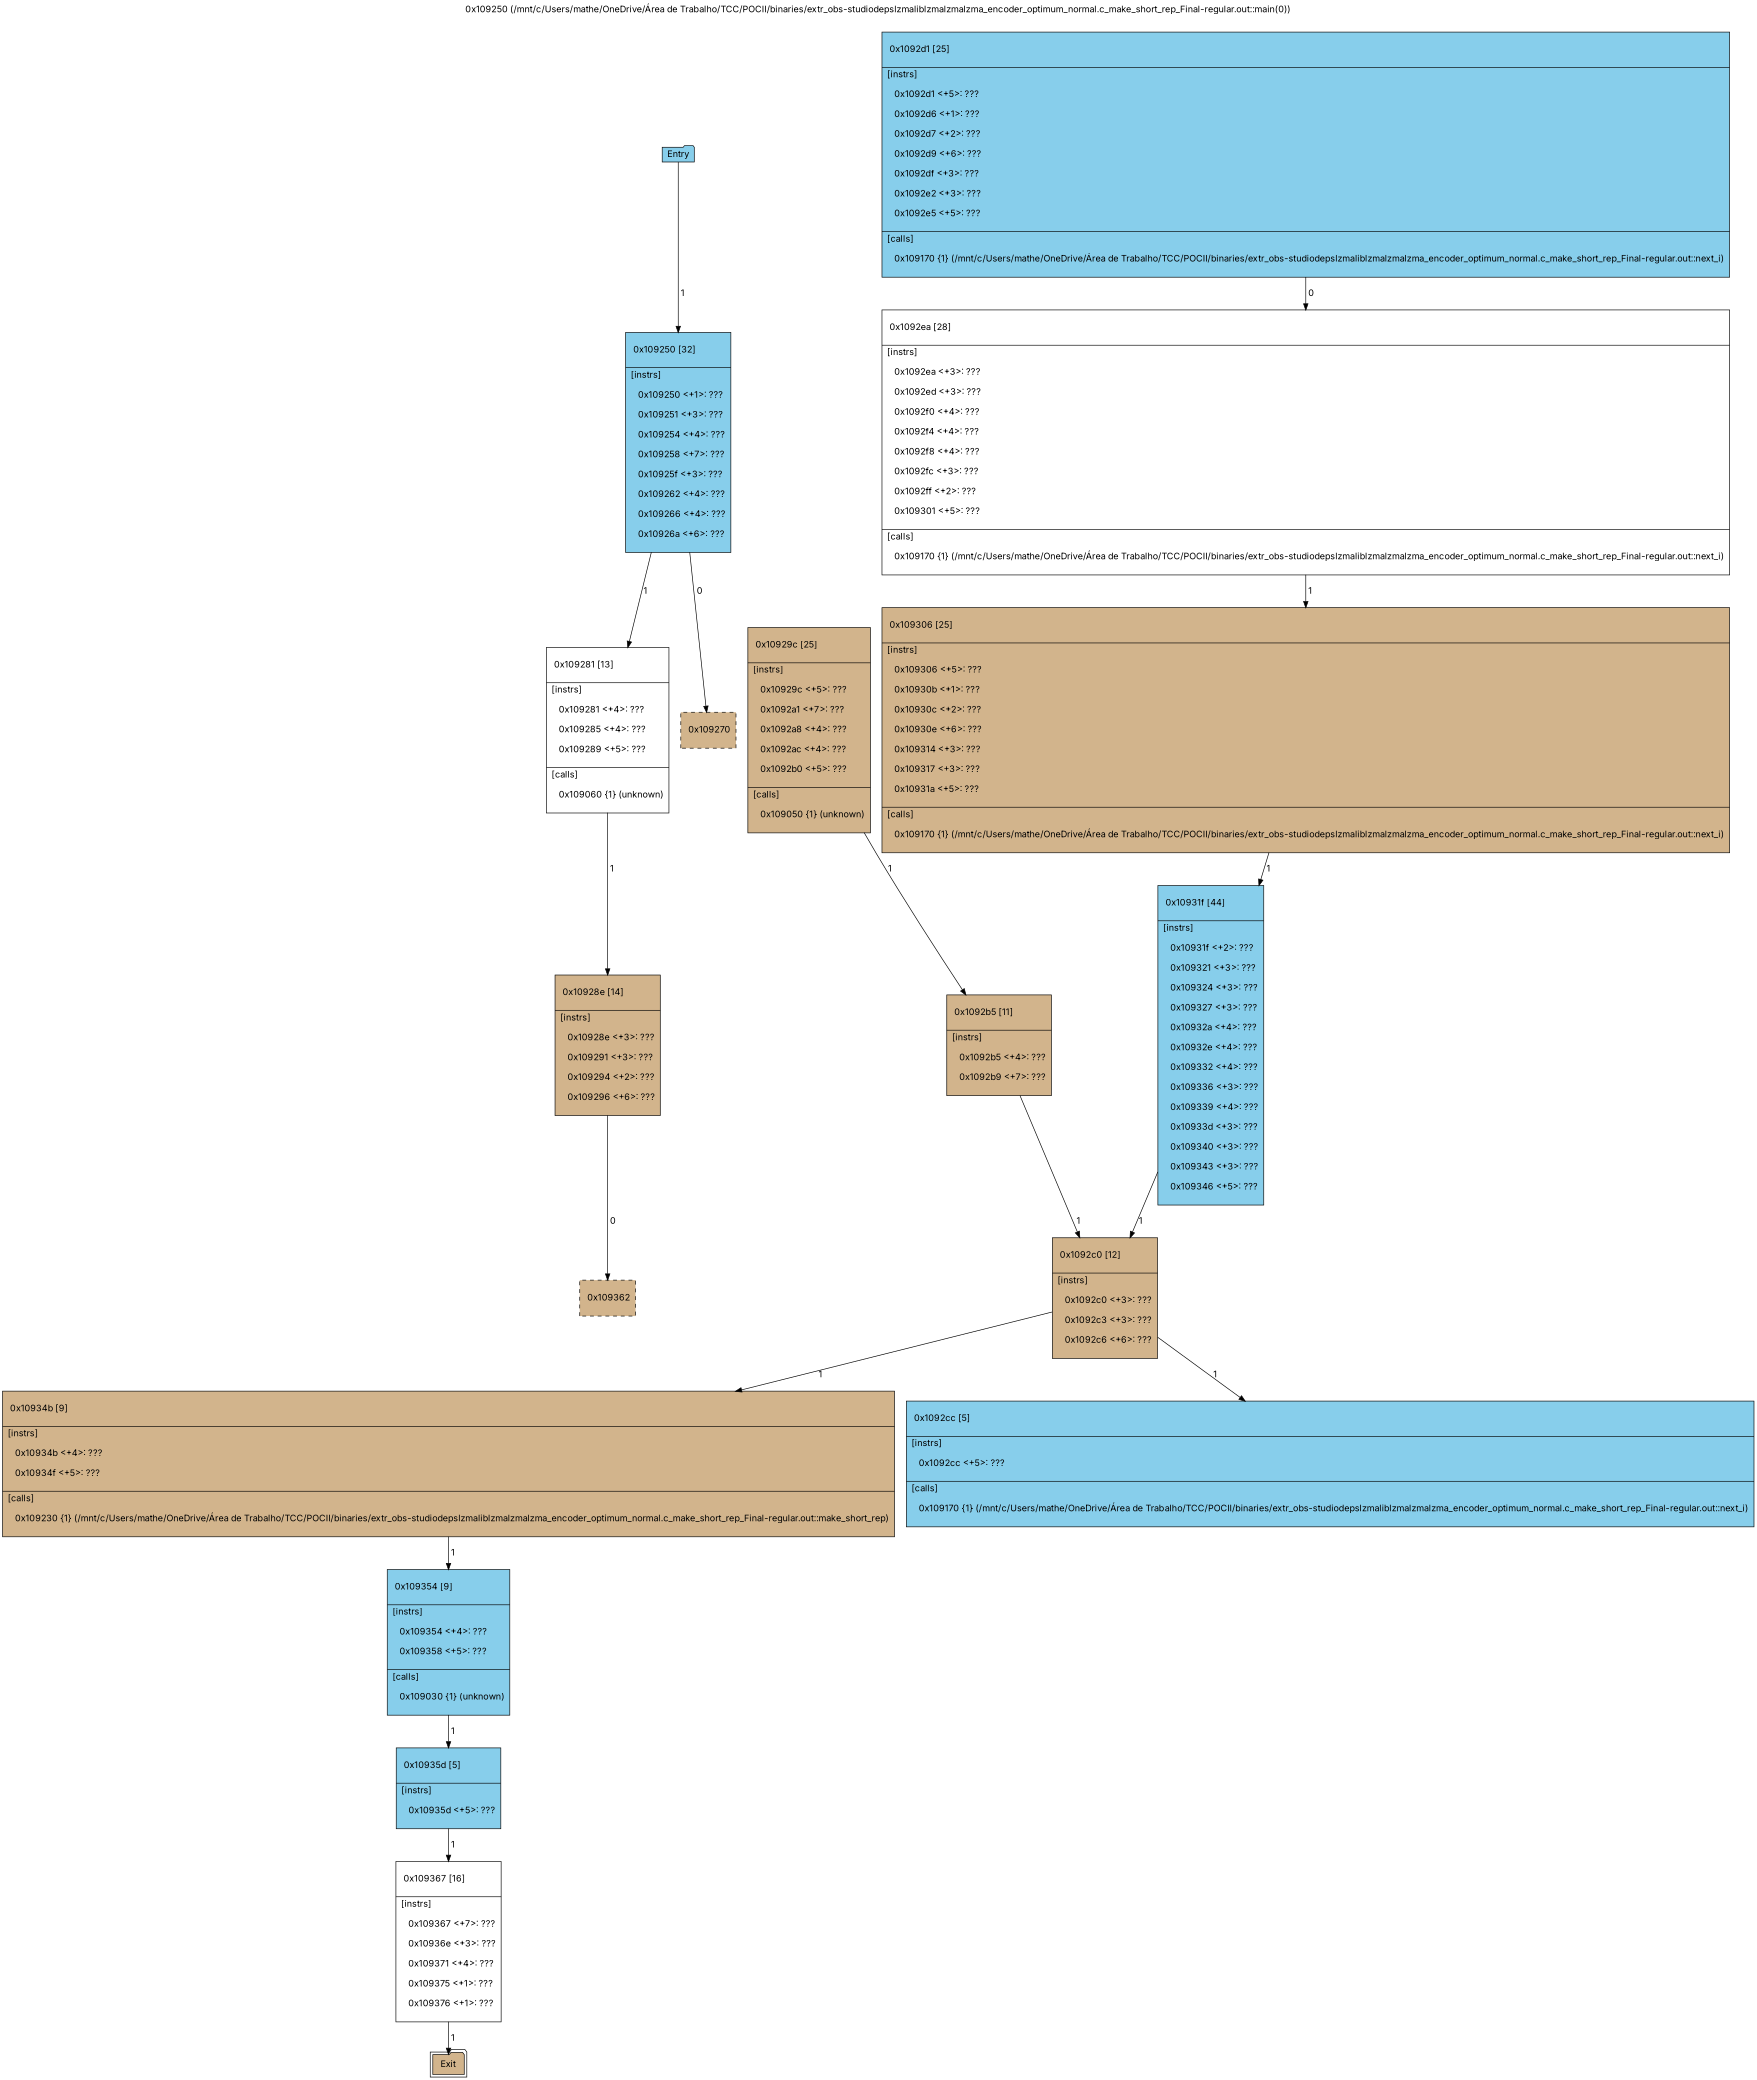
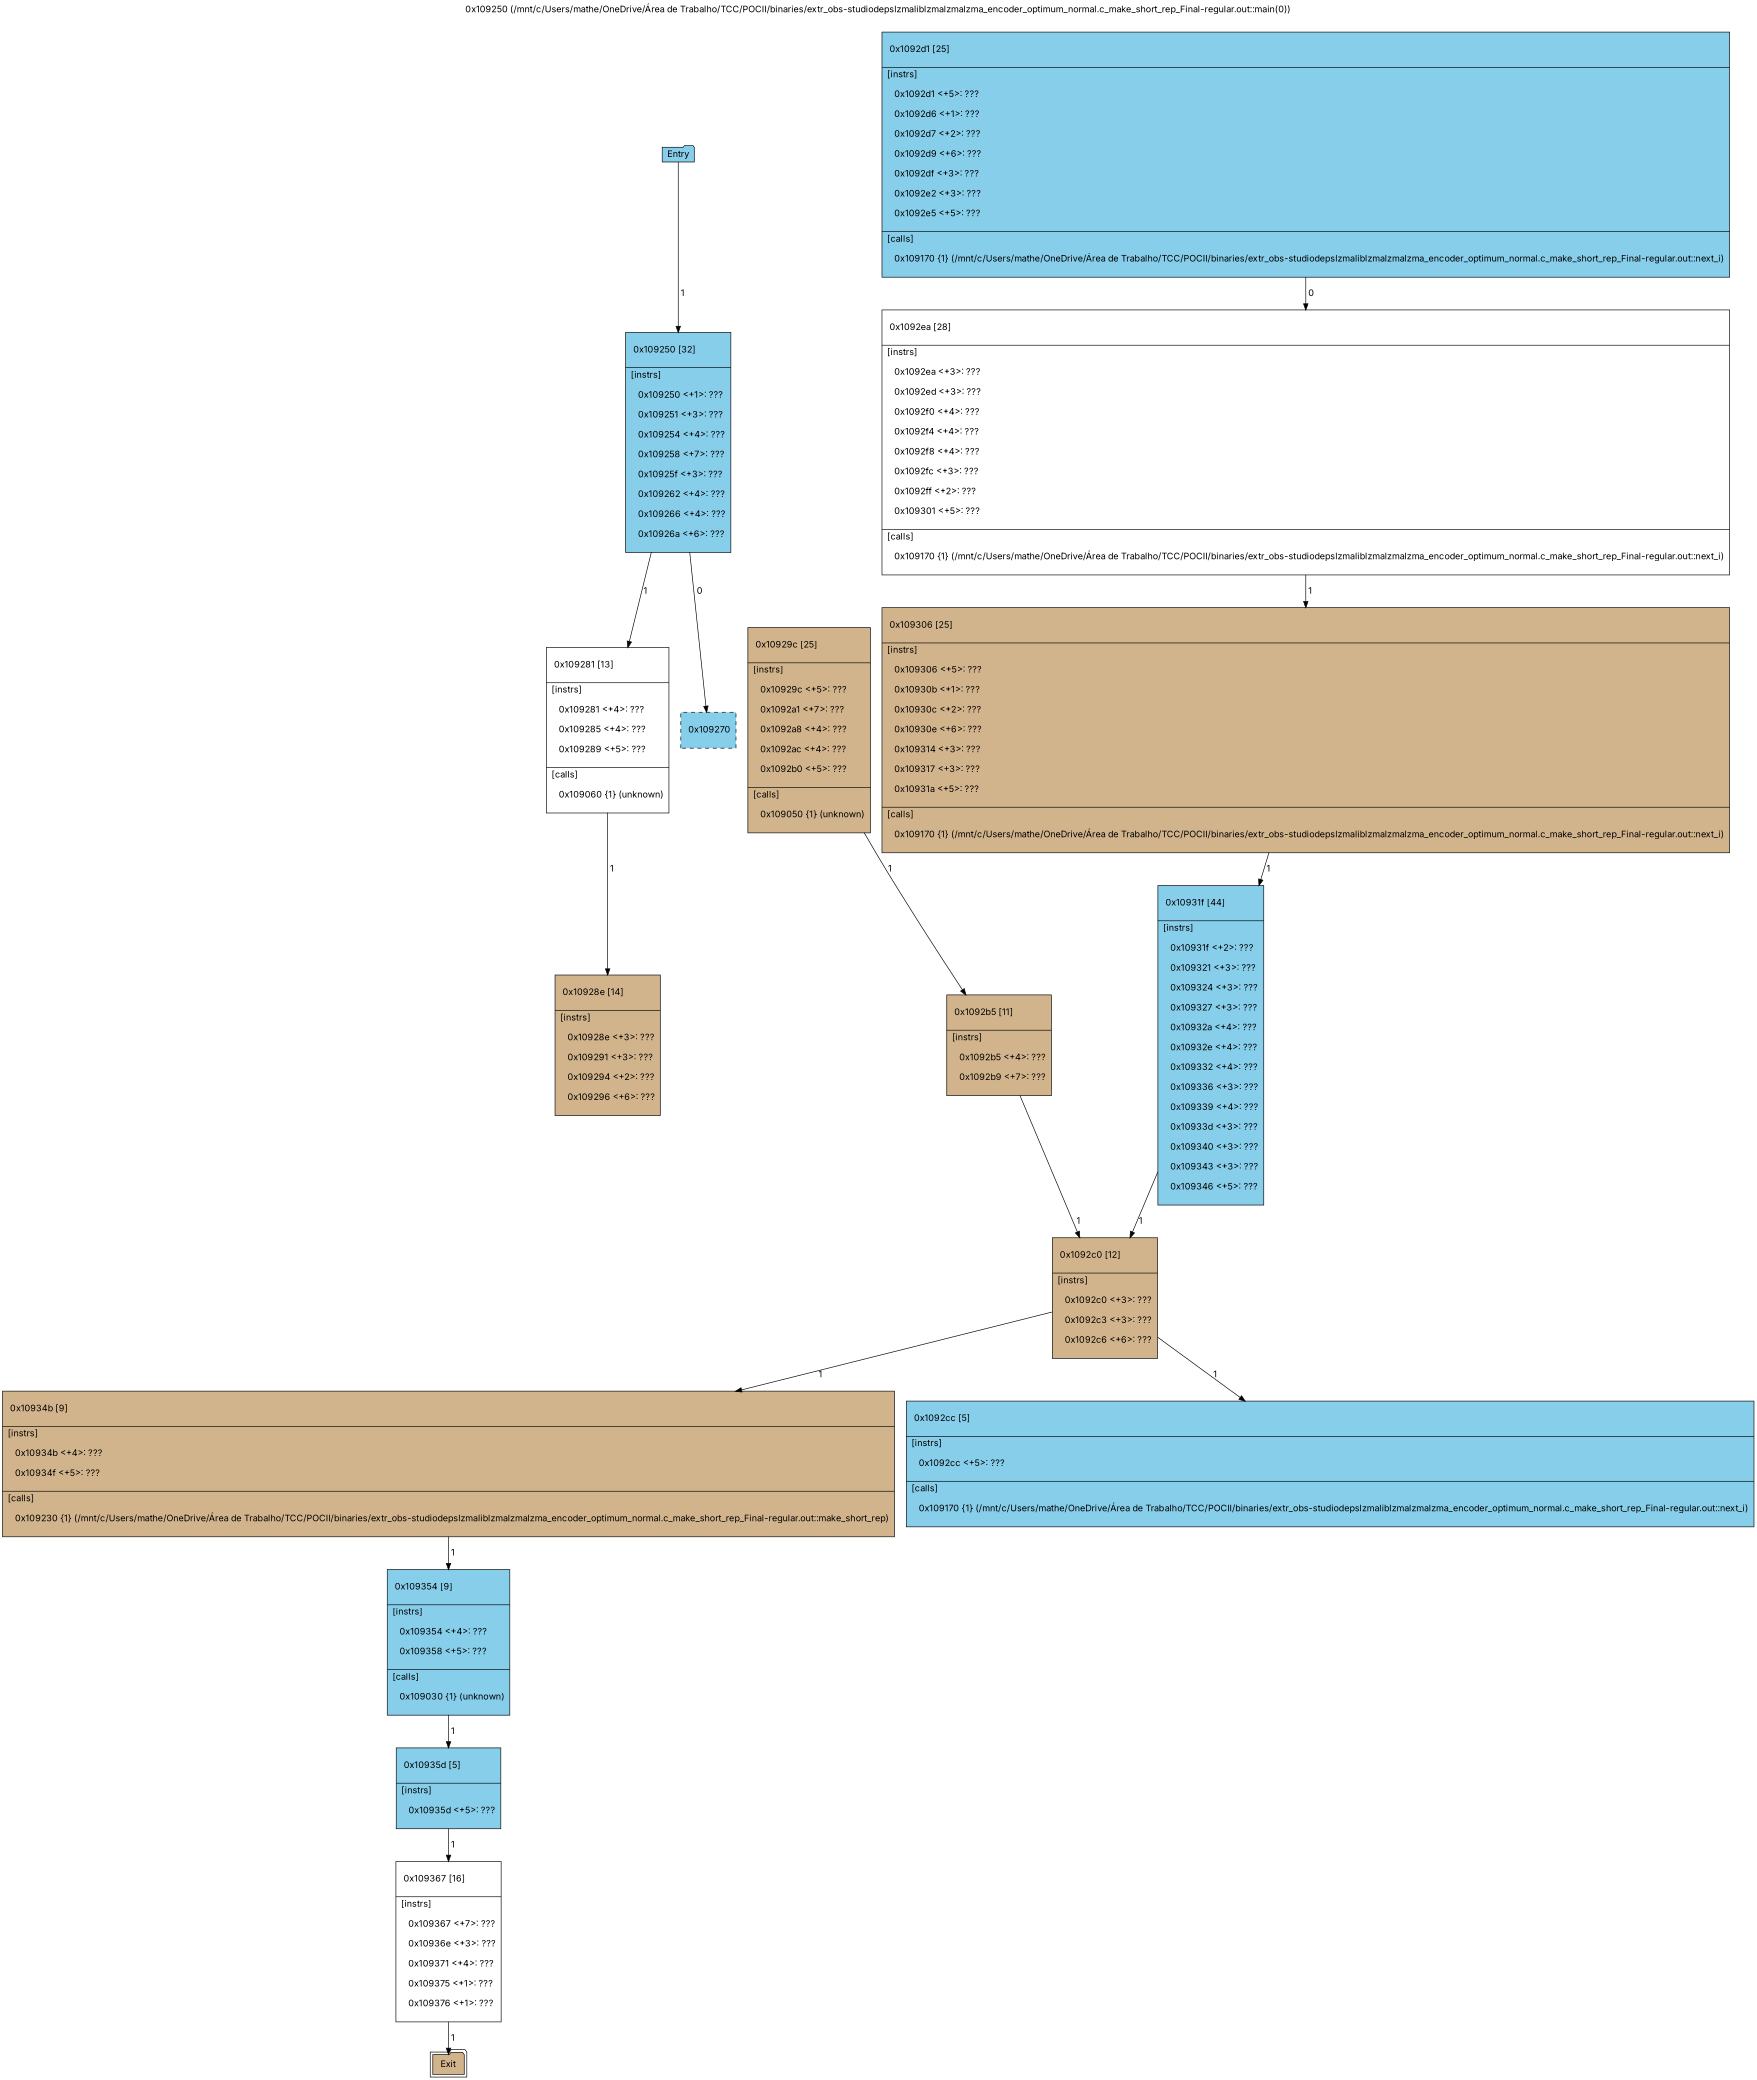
(708, 730) -> (708, 730)
(608, 1298) -> none
